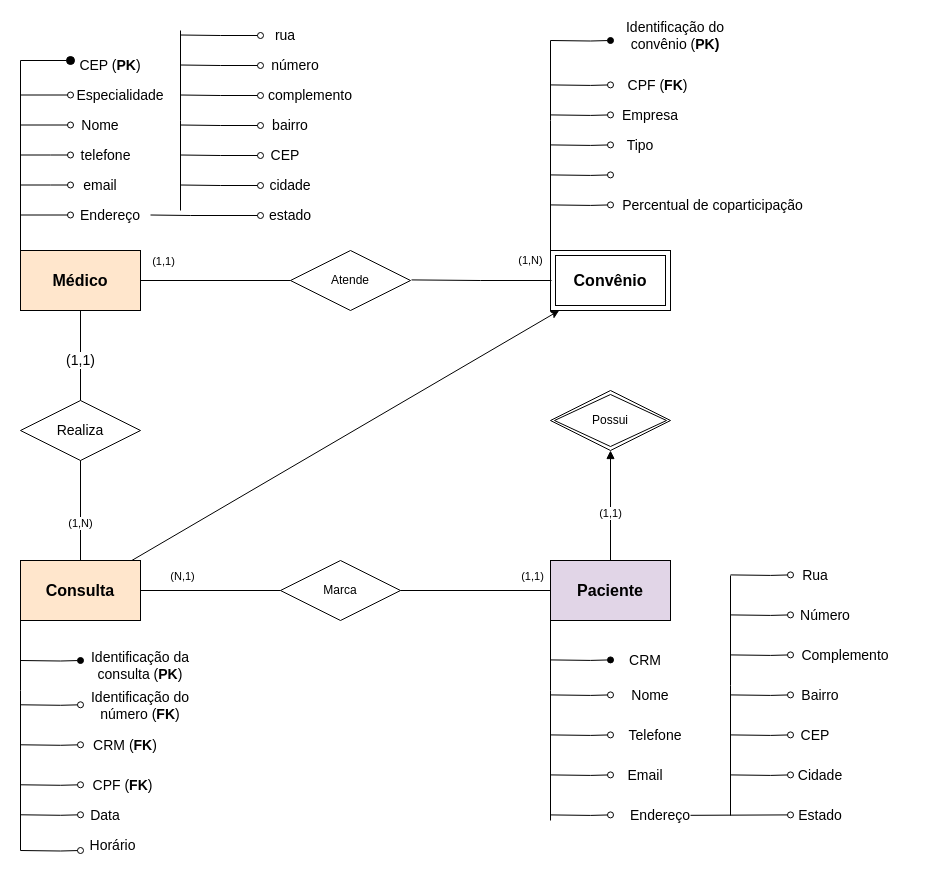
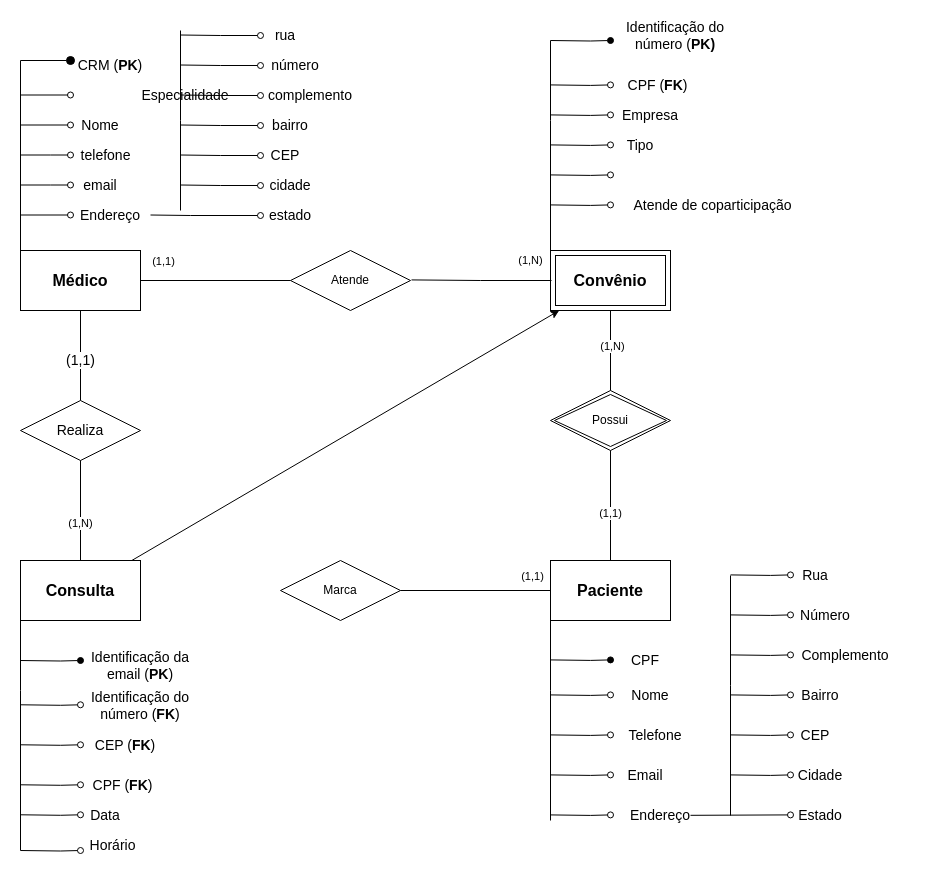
(676, 36) -> (676, 36)
(111, 66) -> (111, 66)
(121, 96) -> (186, 96)
(713, 206) -> (713, 206)
(81, 281) -> (81, 281)
none -> (611, 351)
(611, 460) -> (611, 457)
(81, 591) -> (81, 591)
(211, 591) -> none
(611, 591) -> (611, 591)
(646, 661) -> (646, 661)
(141, 666) -> (141, 666)
(126, 746) -> (126, 746)
